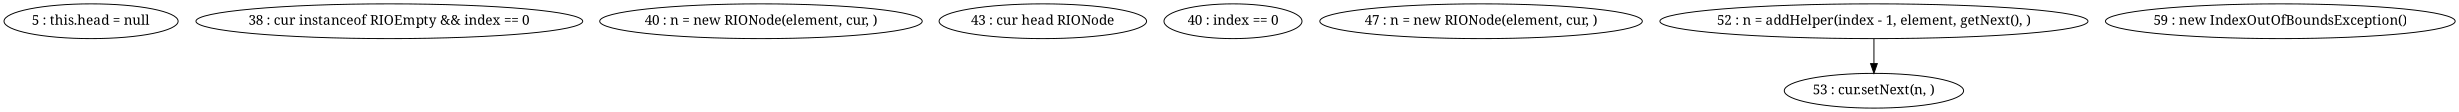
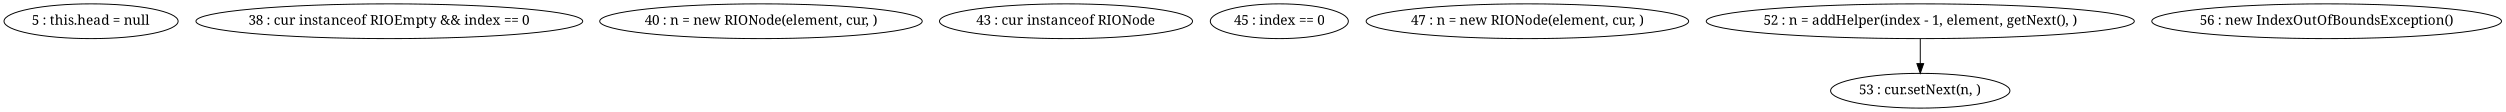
(1043, 21) -> (1066, 21)
(1233, 21) -> (1279, 21)
(2280, 21) -> (2327, 21)
